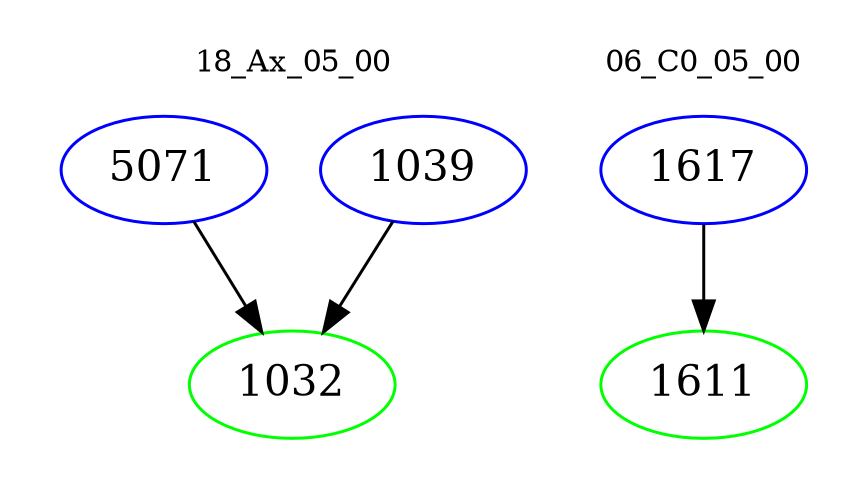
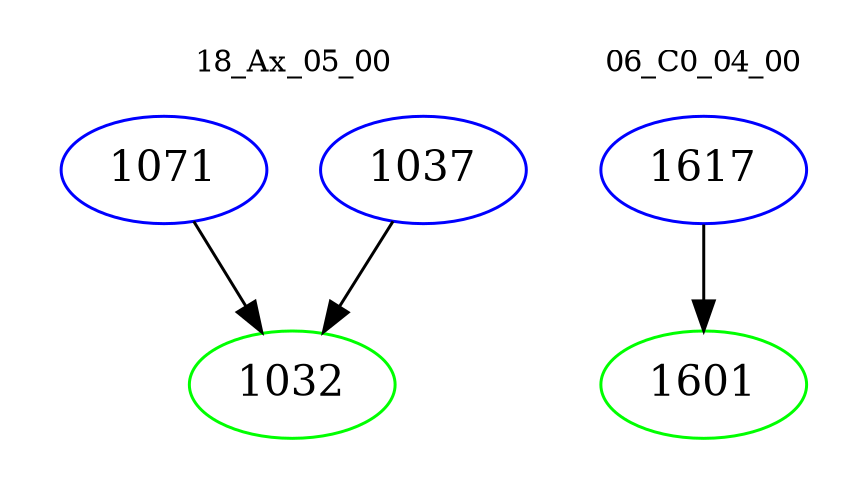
(704, 64) -> (704, 64)
(164, 170) -> (164, 170)
(423, 170) -> (423, 170)
(704, 385) -> (704, 385)
